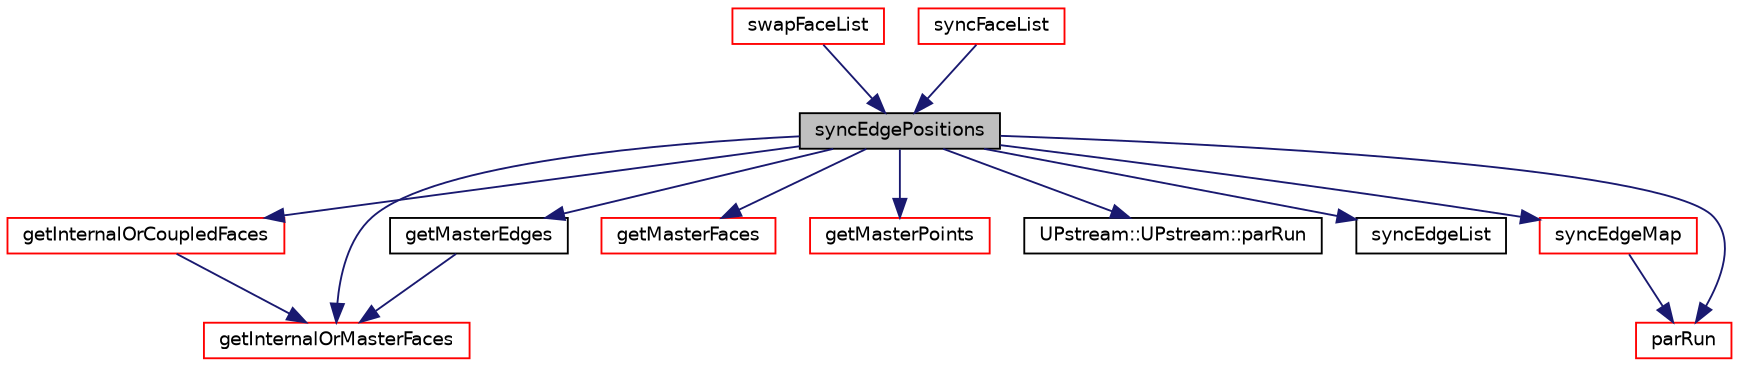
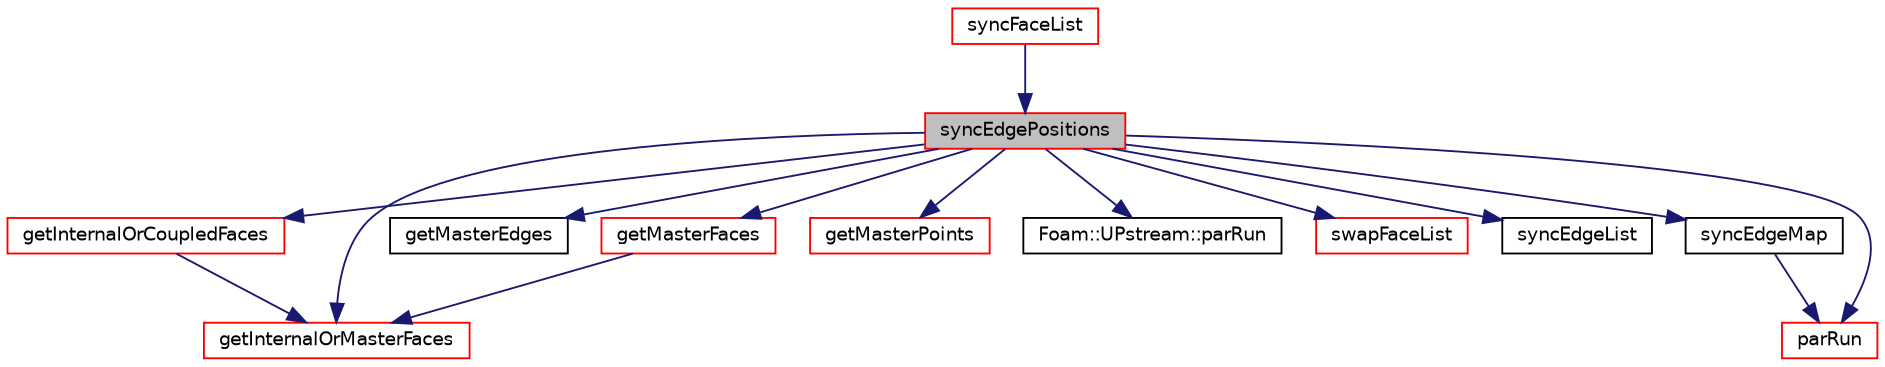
(848, 72) -> (1199, 181)
(900, 131) -> (1025, 131)
(1173, 236) -> (1152, 236)
(1618, 236) -> (1764, 236)
(416, 282) -> (522, 285)
